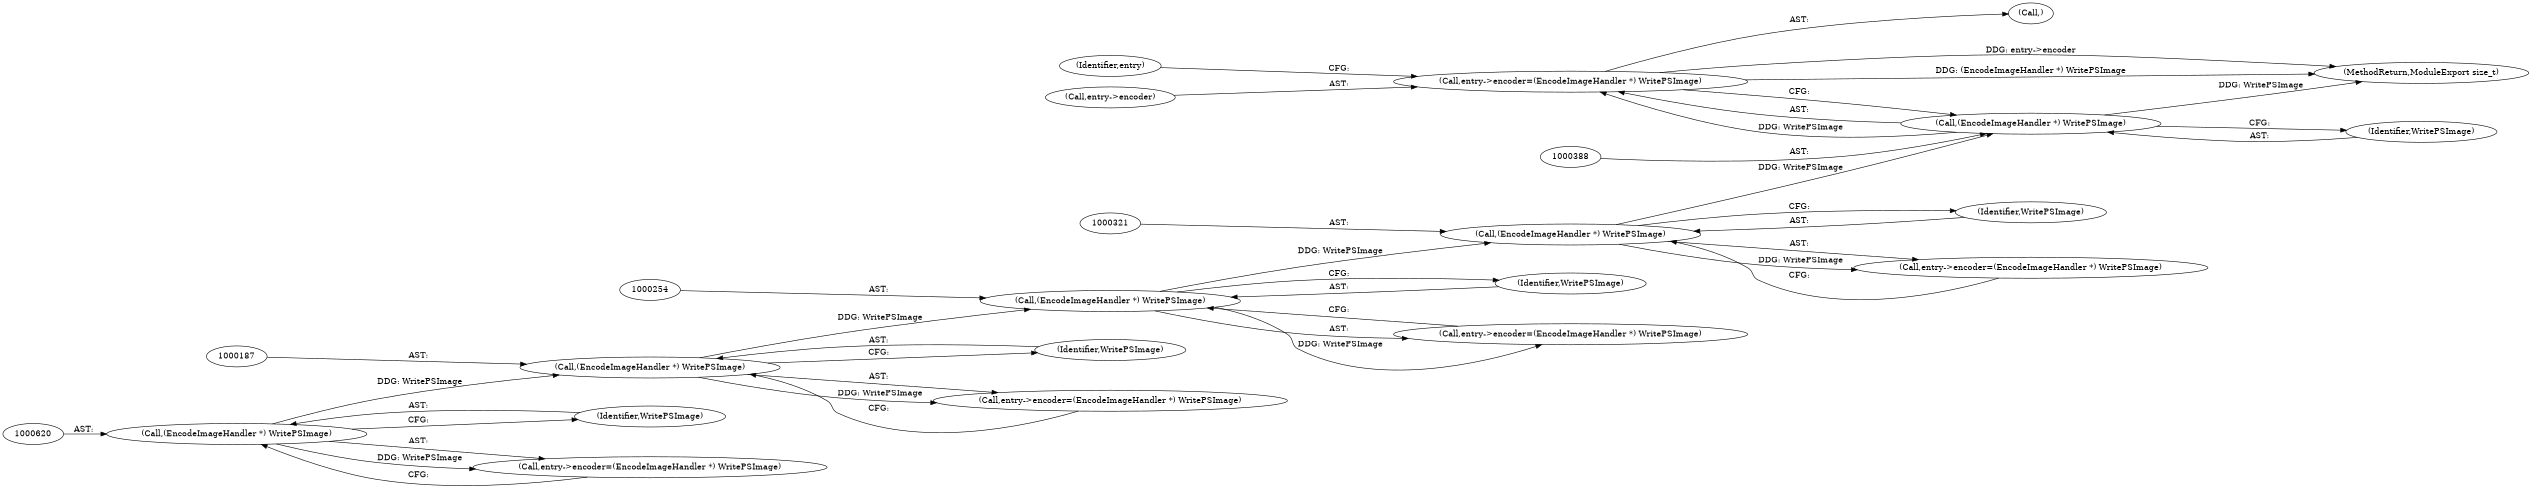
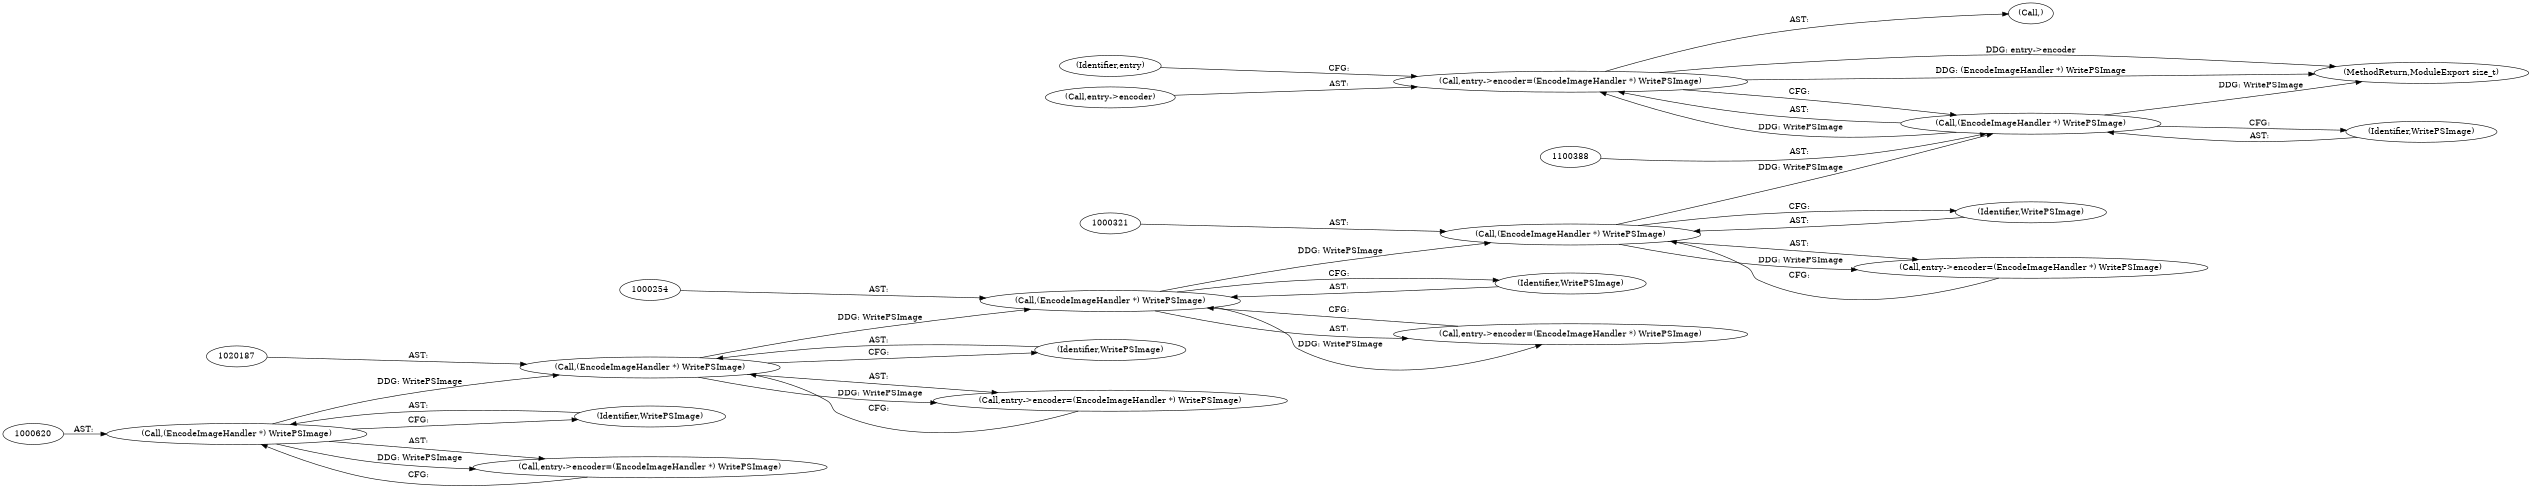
(1571, 157) -> (1571, 157)
(237, 356) -> (237, 356)
